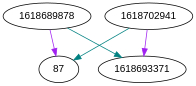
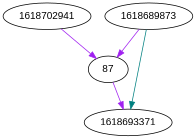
(47, 16) -> (149, 16)
(146, 39) -> (117, 92)
(105, 42) -> (76, 41)
